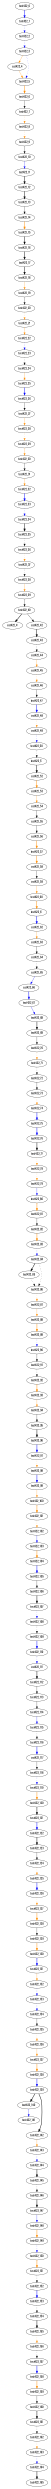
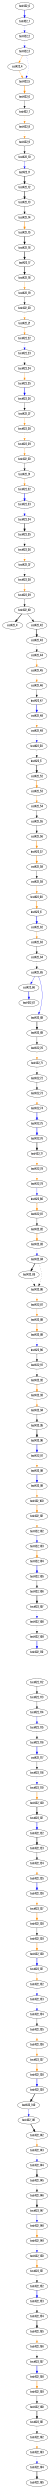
(32, 1010) -> (42, 994)
(37, 1667) -> none
(42, 2112) -> (32, 2127)
